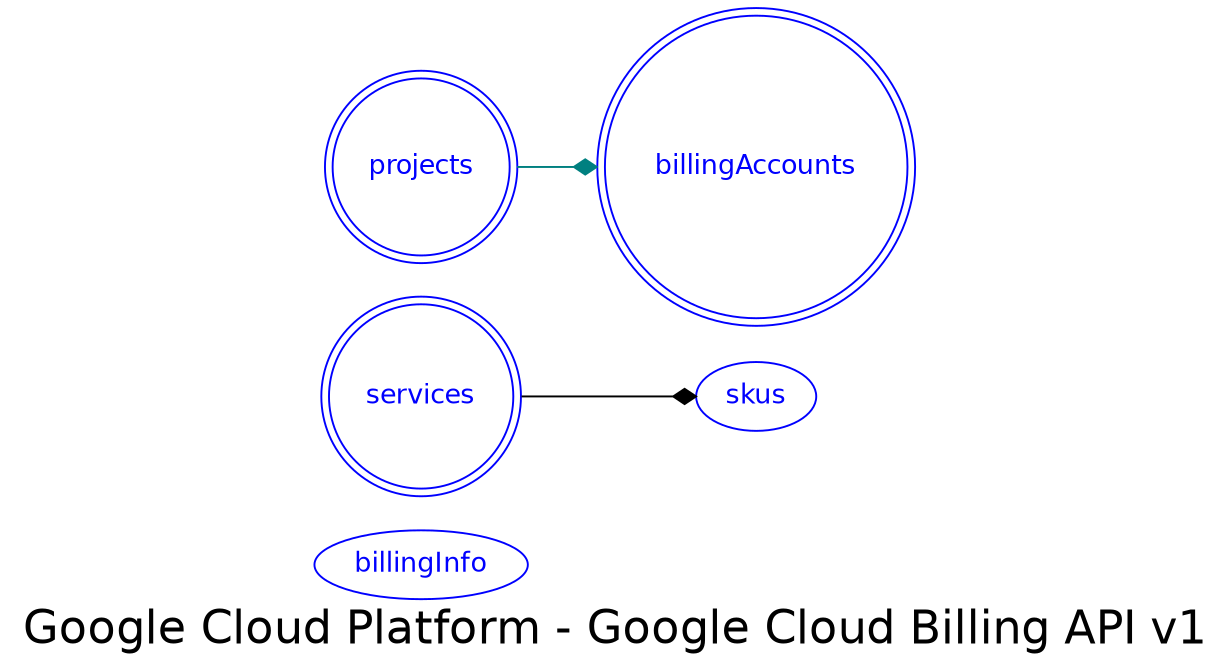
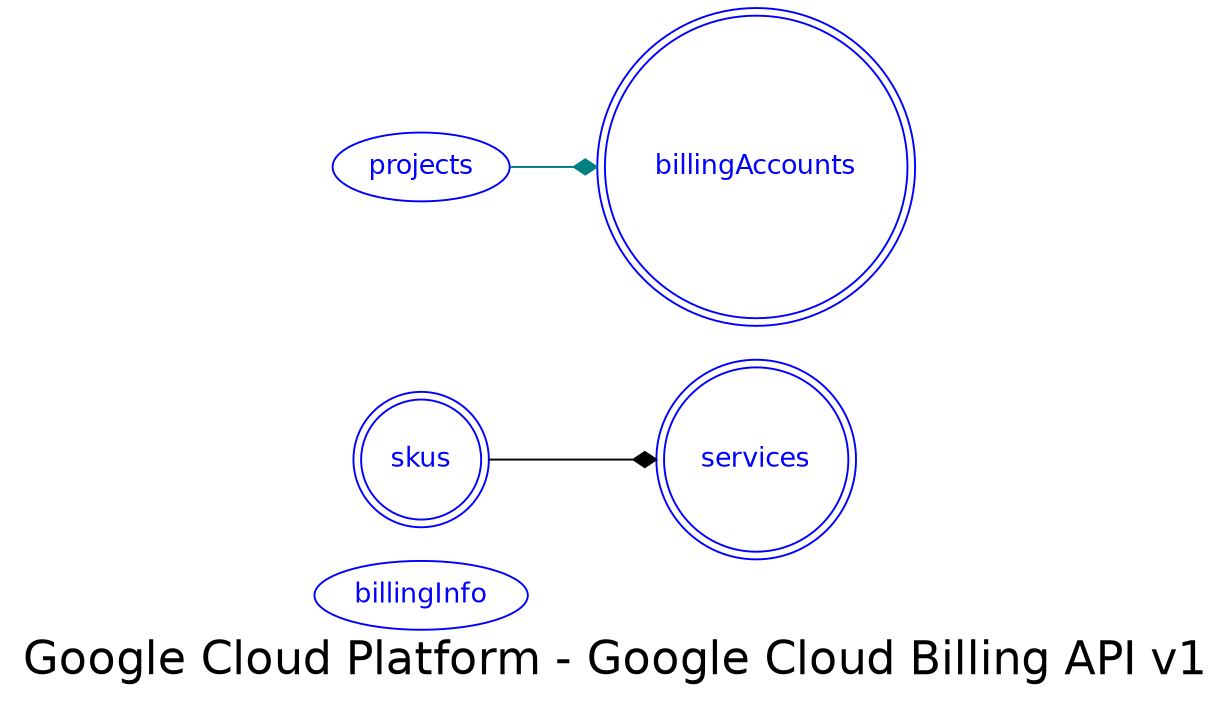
(421, 167) -> (421, 167)
(597, 396) -> (561, 460)
(756, 396) -> (421, 460)
